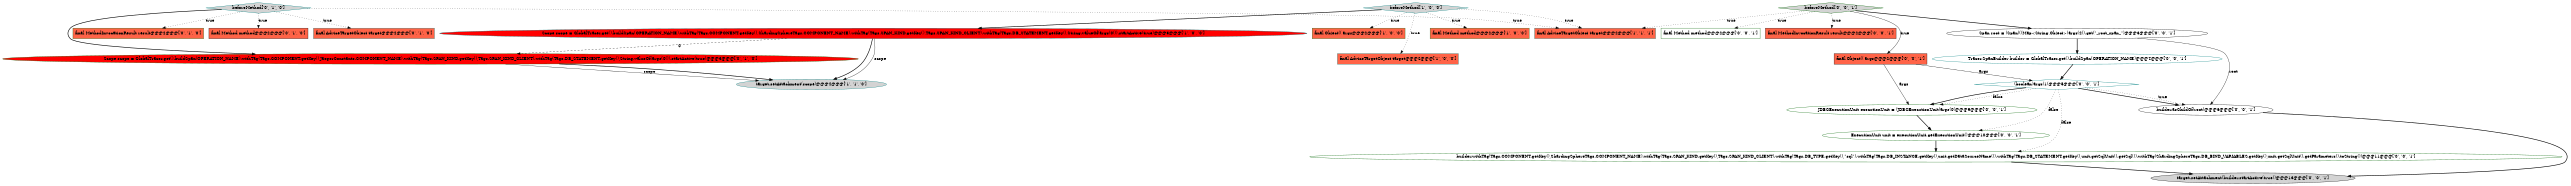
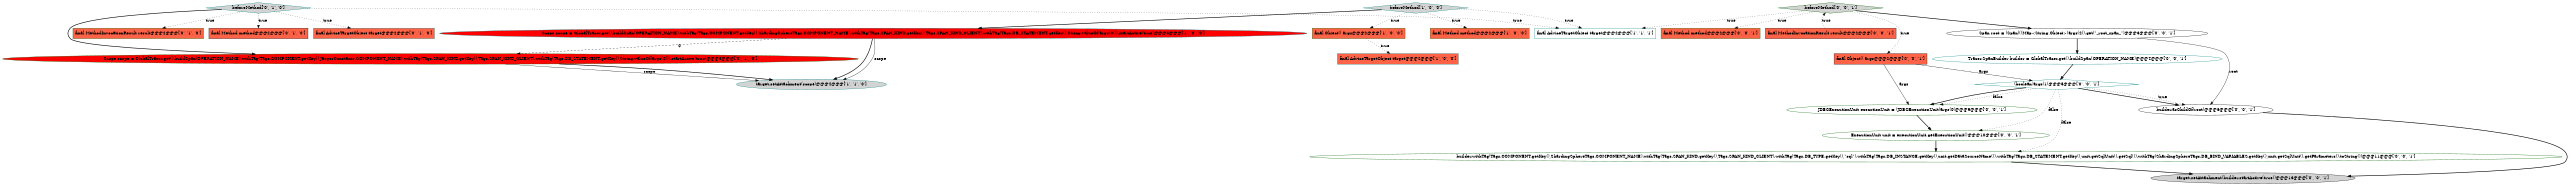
(1832, 19) -> (1822, 22)
(1889, 22) -> (1889, 22)
(1410, 33) -> (1377, 45)
(1595, 33) -> (1595, 33)
(1711, 33) -> (1711, 33)
